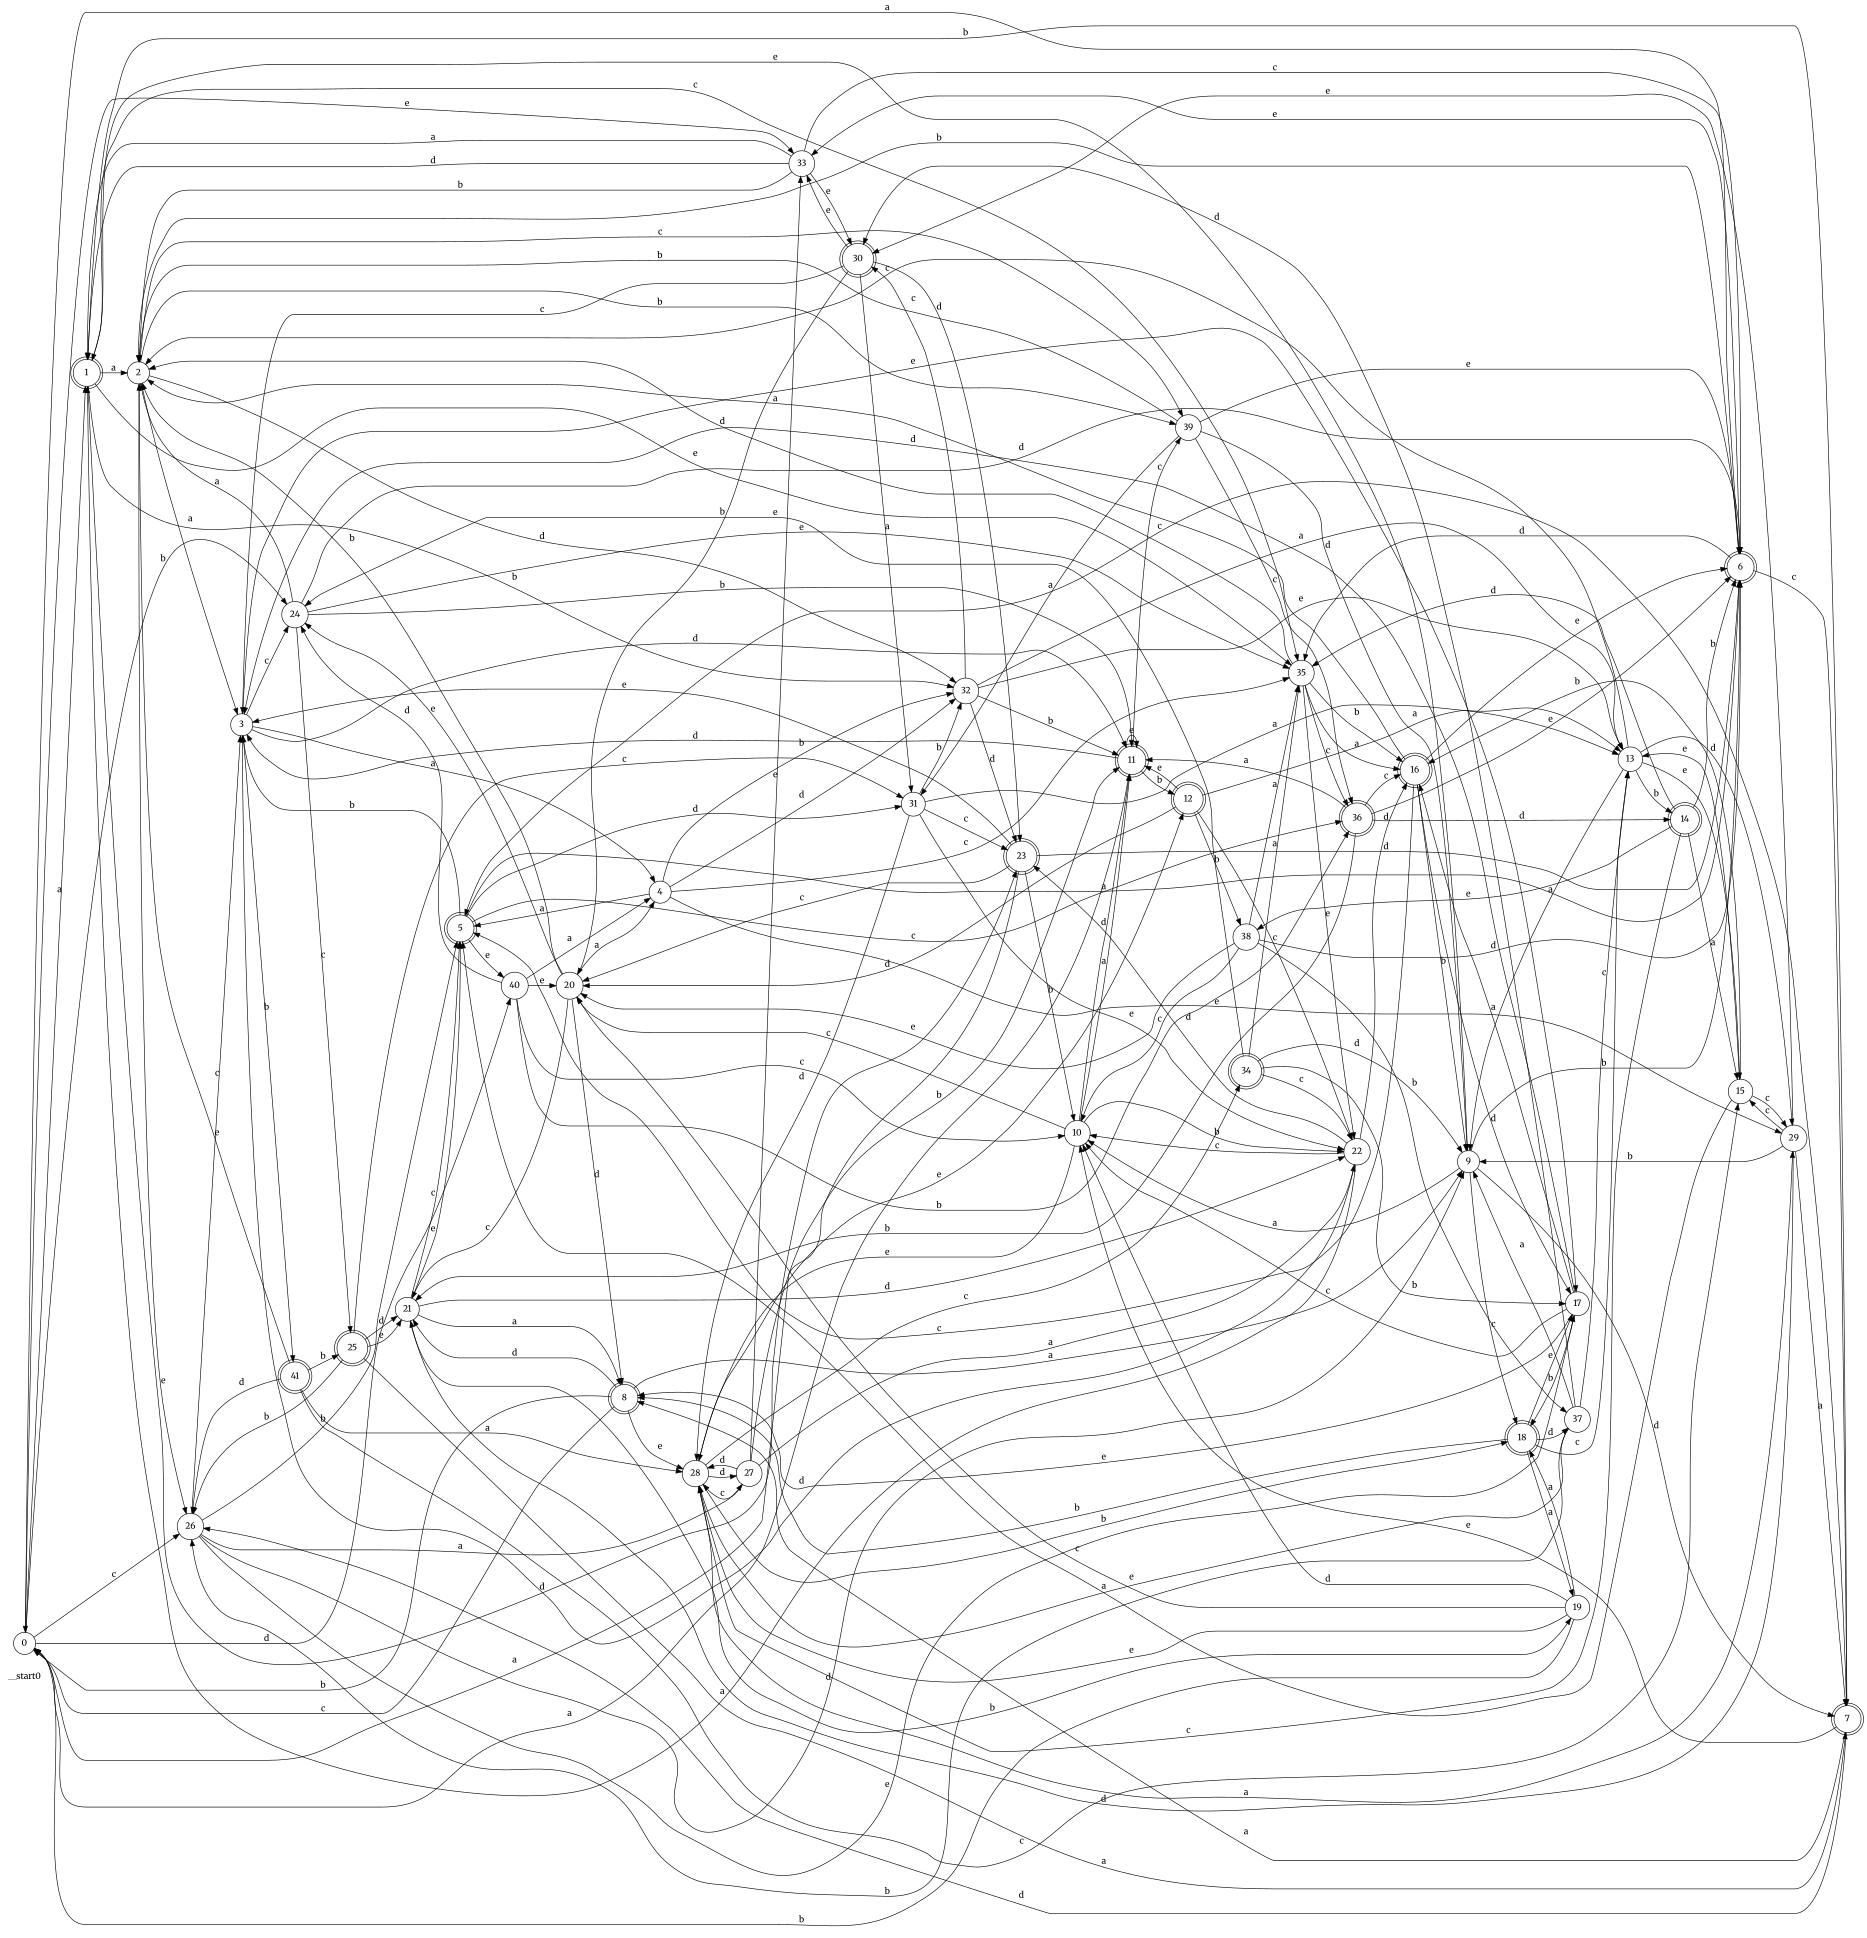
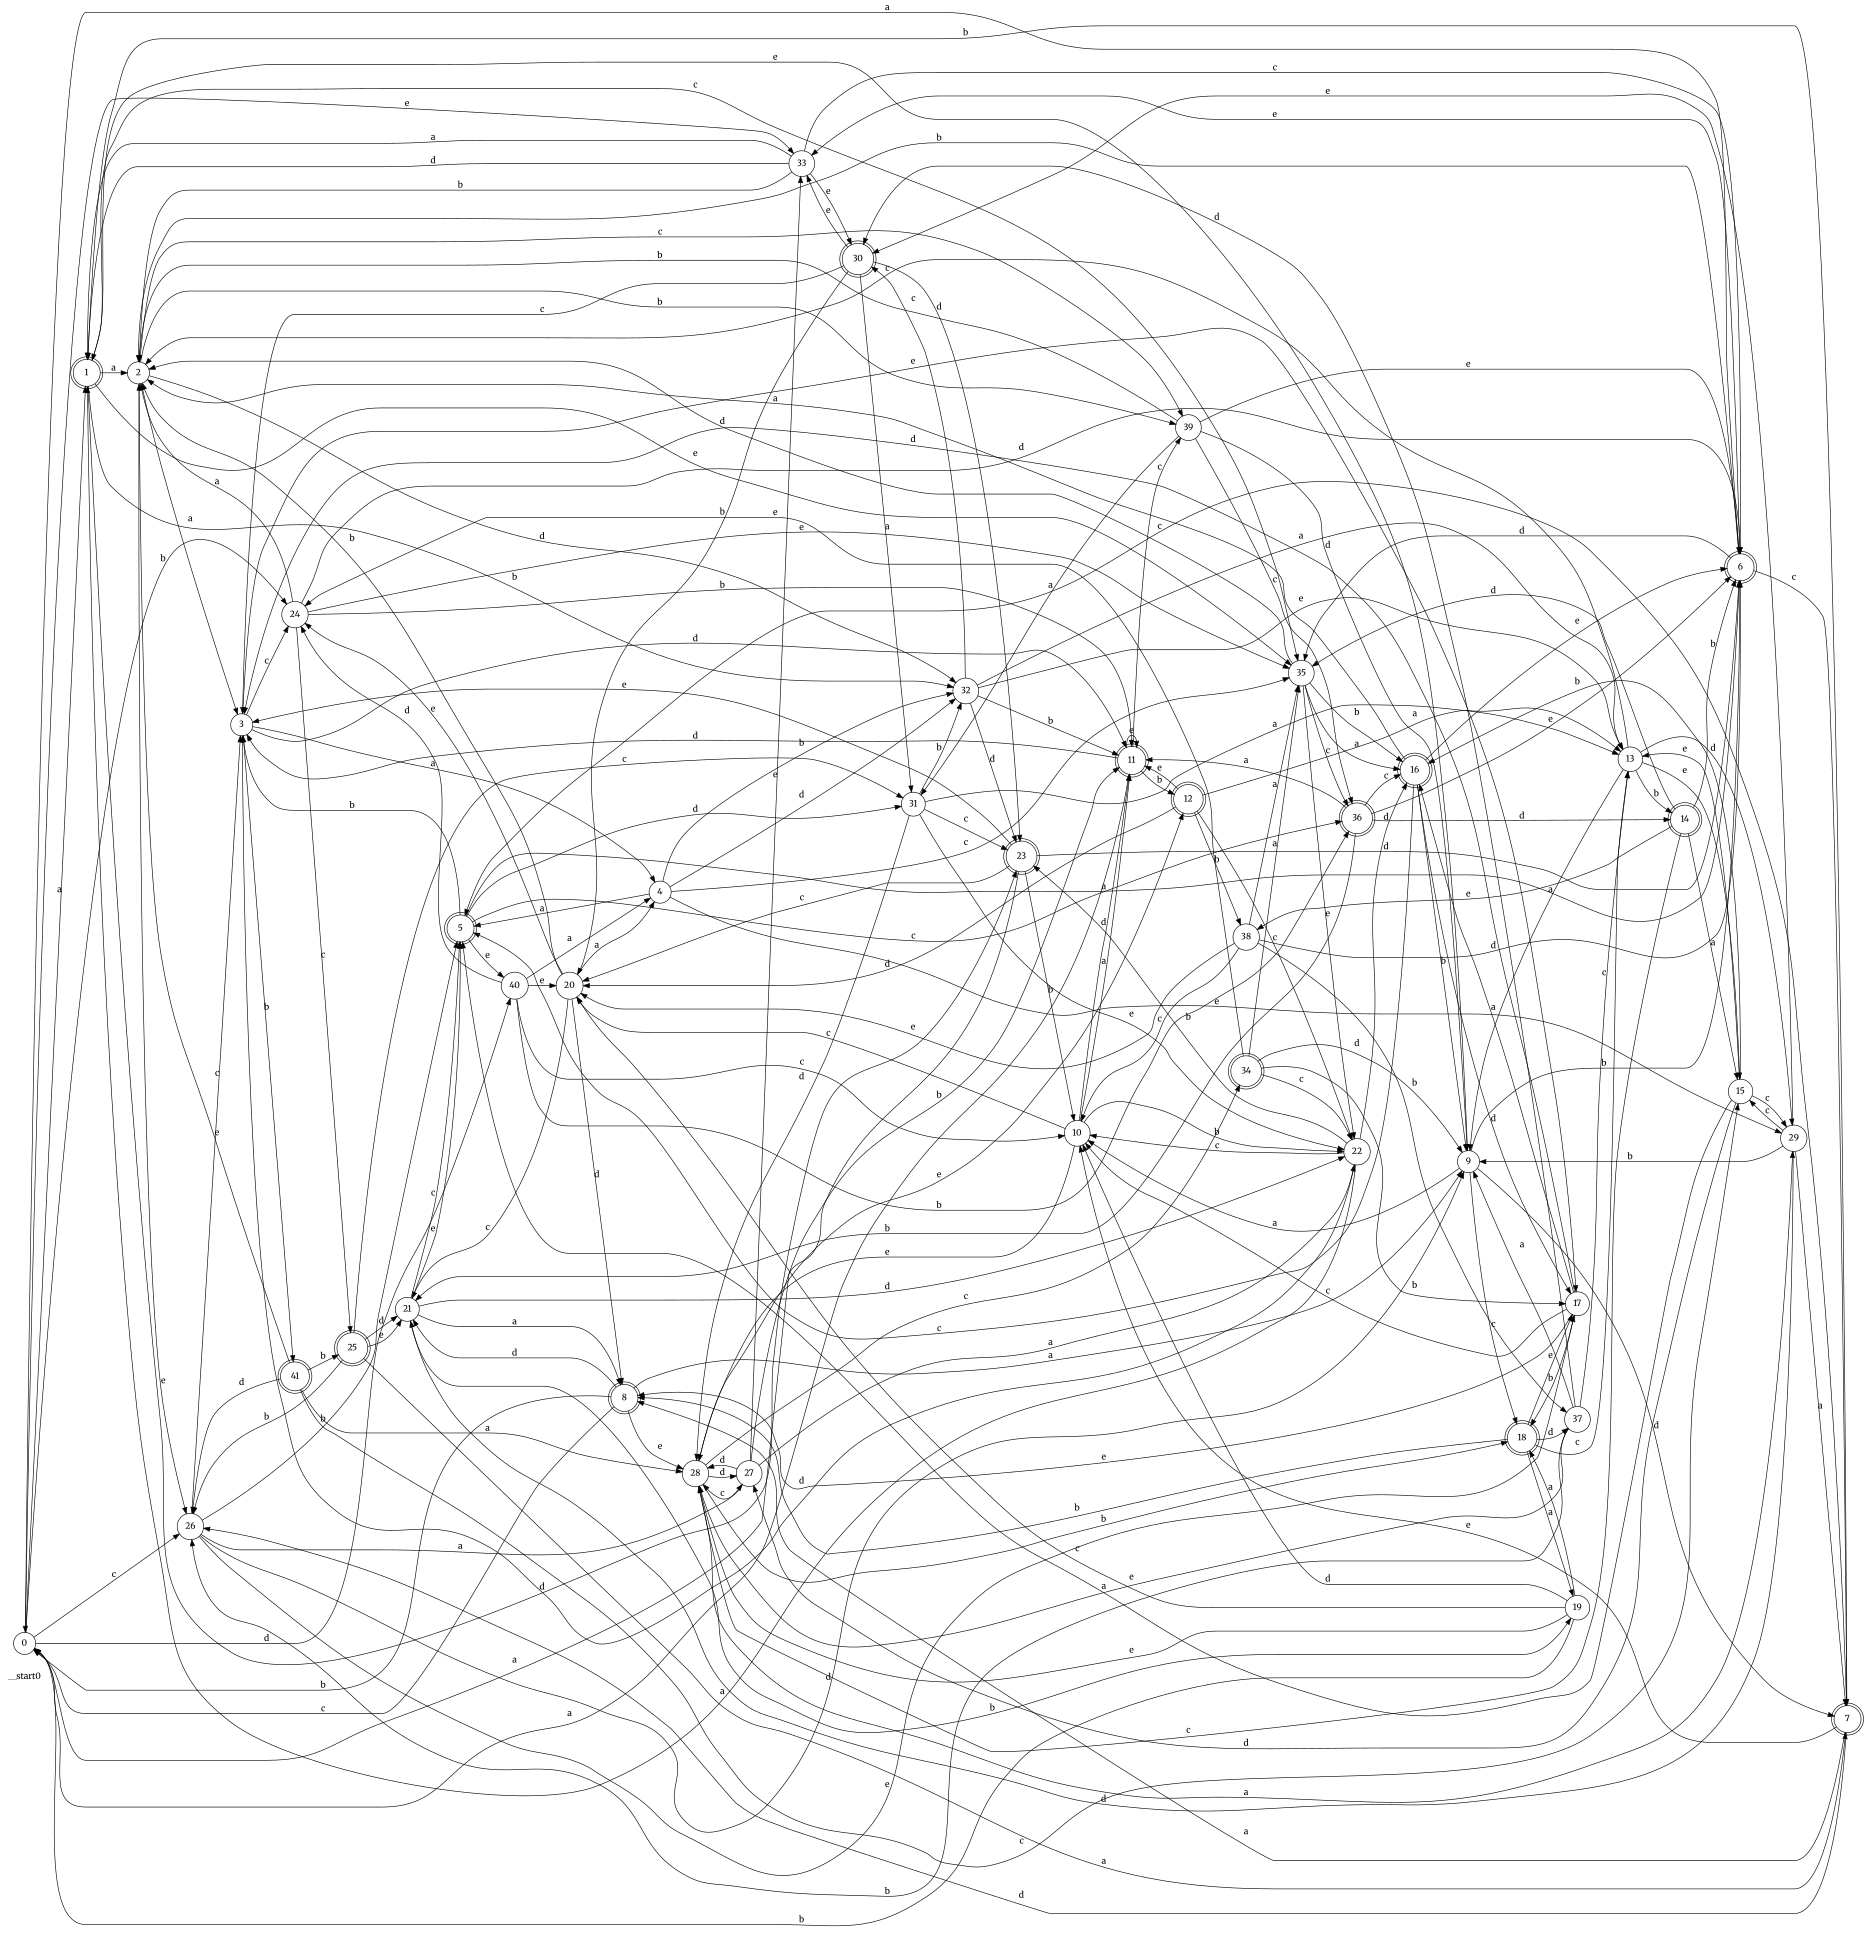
(1188, 1017) -> (1188, 1017)
none -> (1442, 1748)
